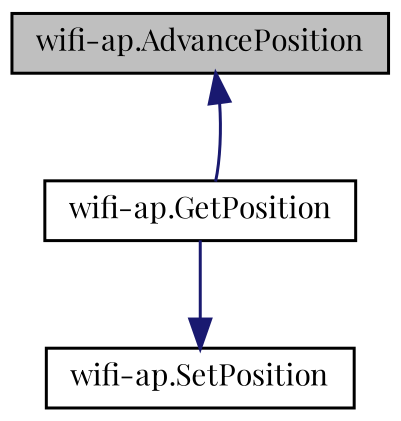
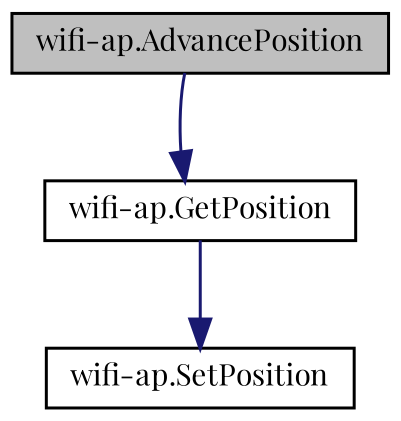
(220, 142) -> (180, 112)
